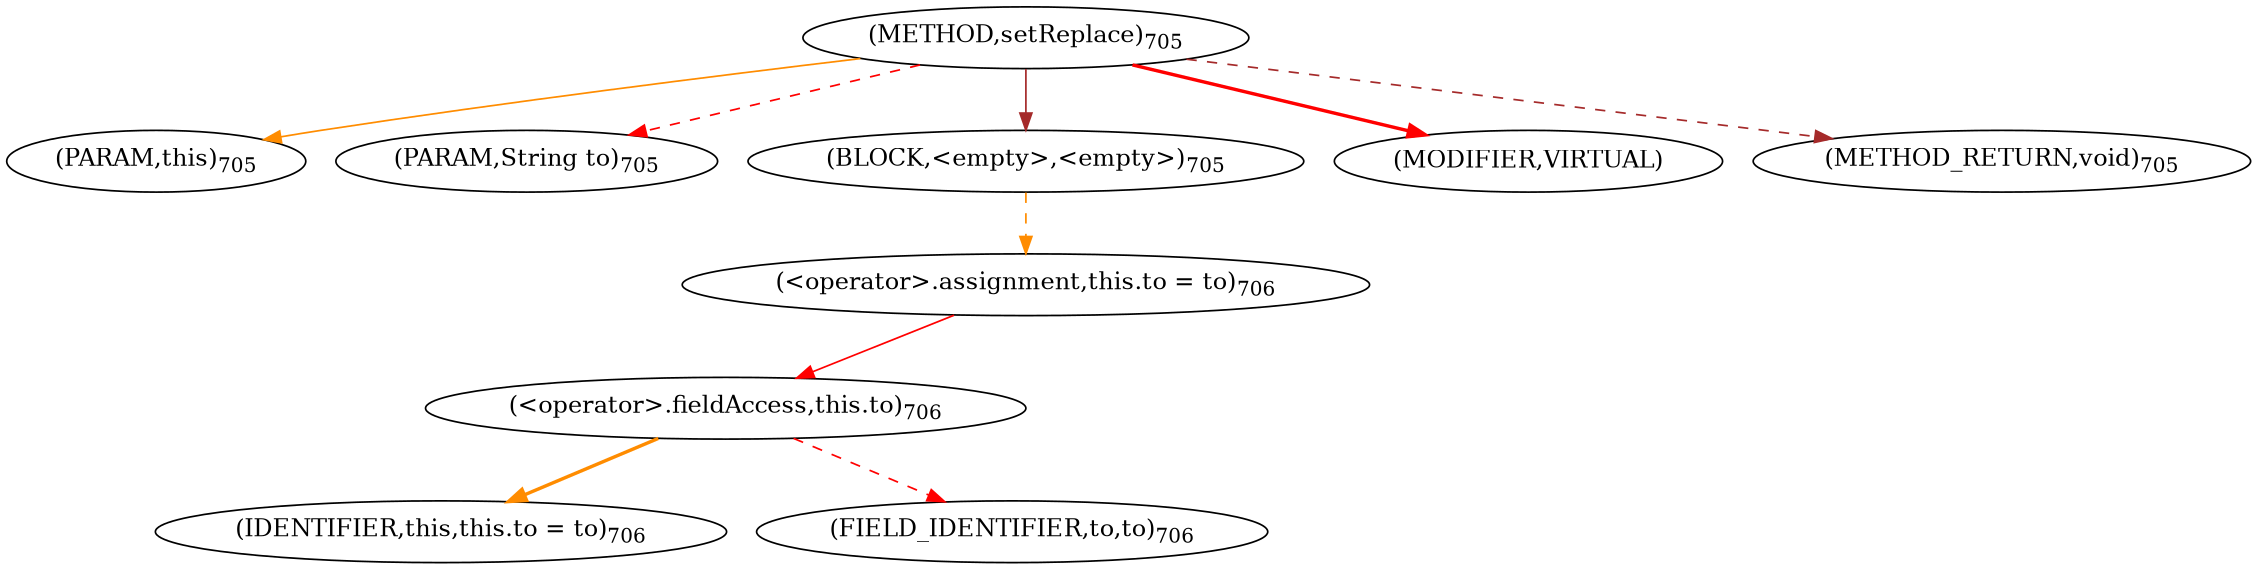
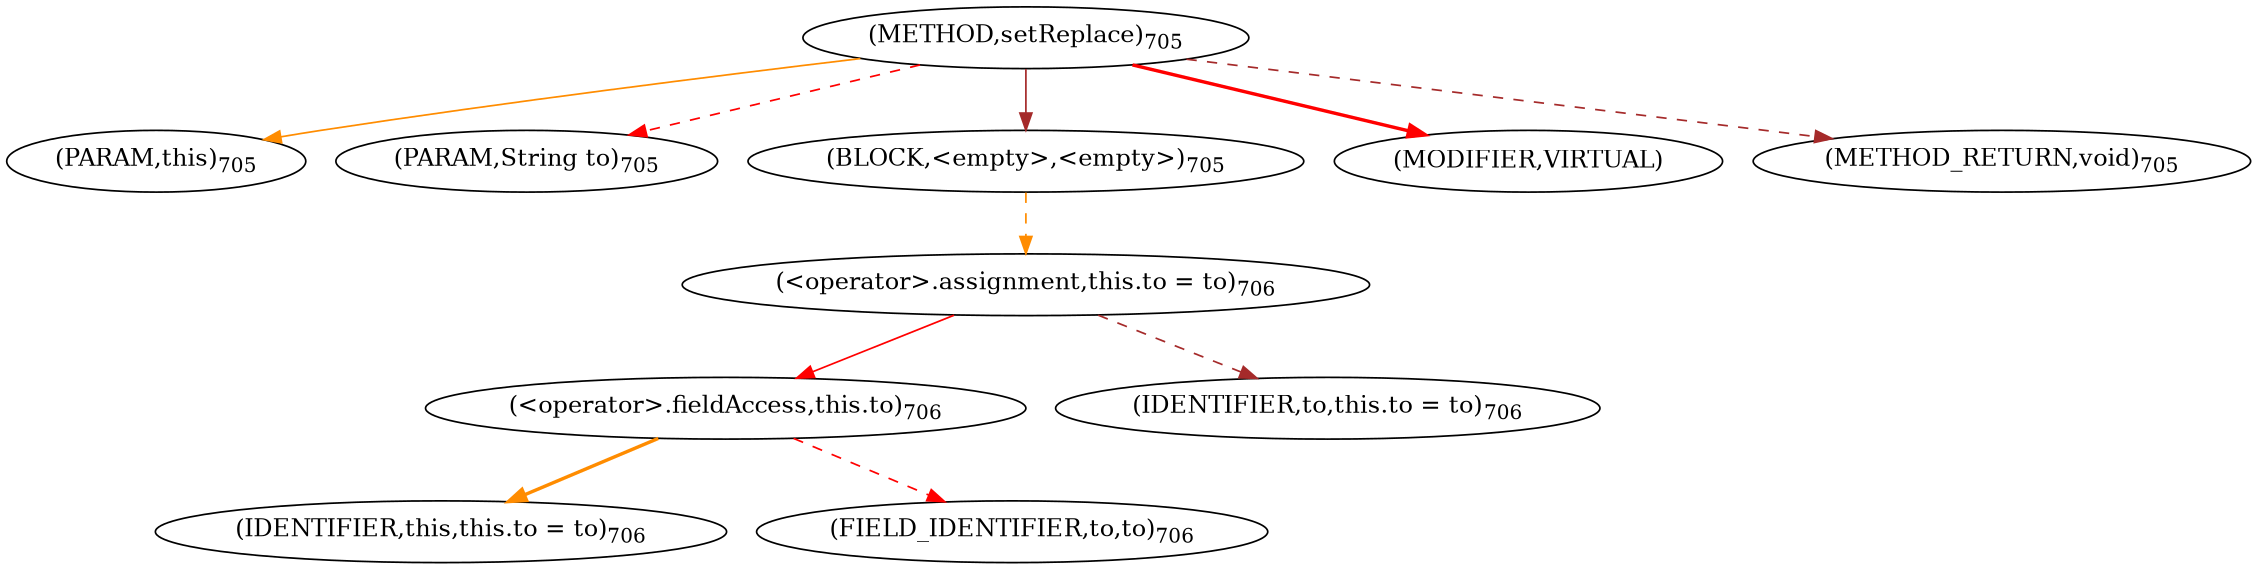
none -> (1328, 408)
